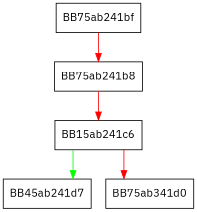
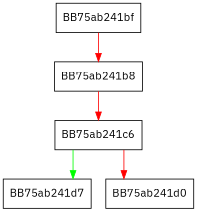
(98, 135) -> (98, 135)
(47, 194) -> (47, 194)
(150, 194) -> (150, 194)
